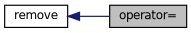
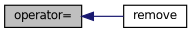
(95, 16) -> (109, 16)
